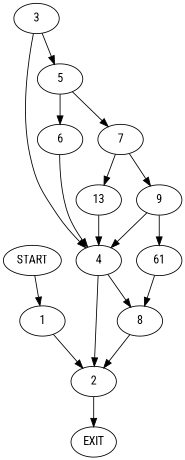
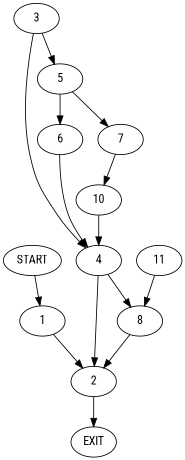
(99, 200) -> (99, 200)
(159, 200) -> none
(159, 260) -> (159, 260)
